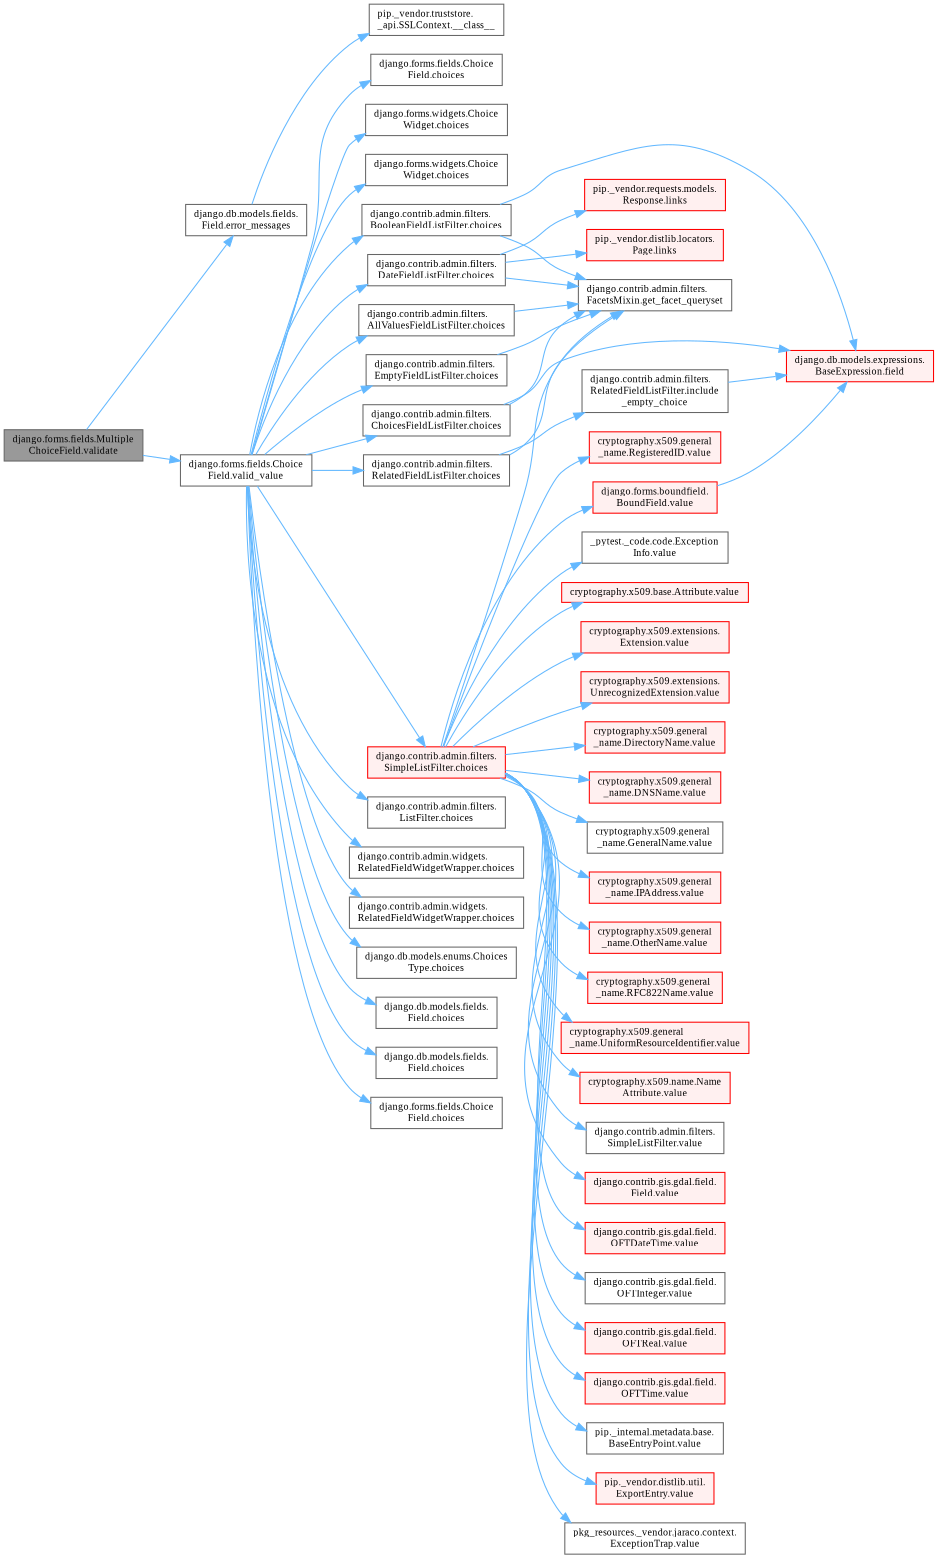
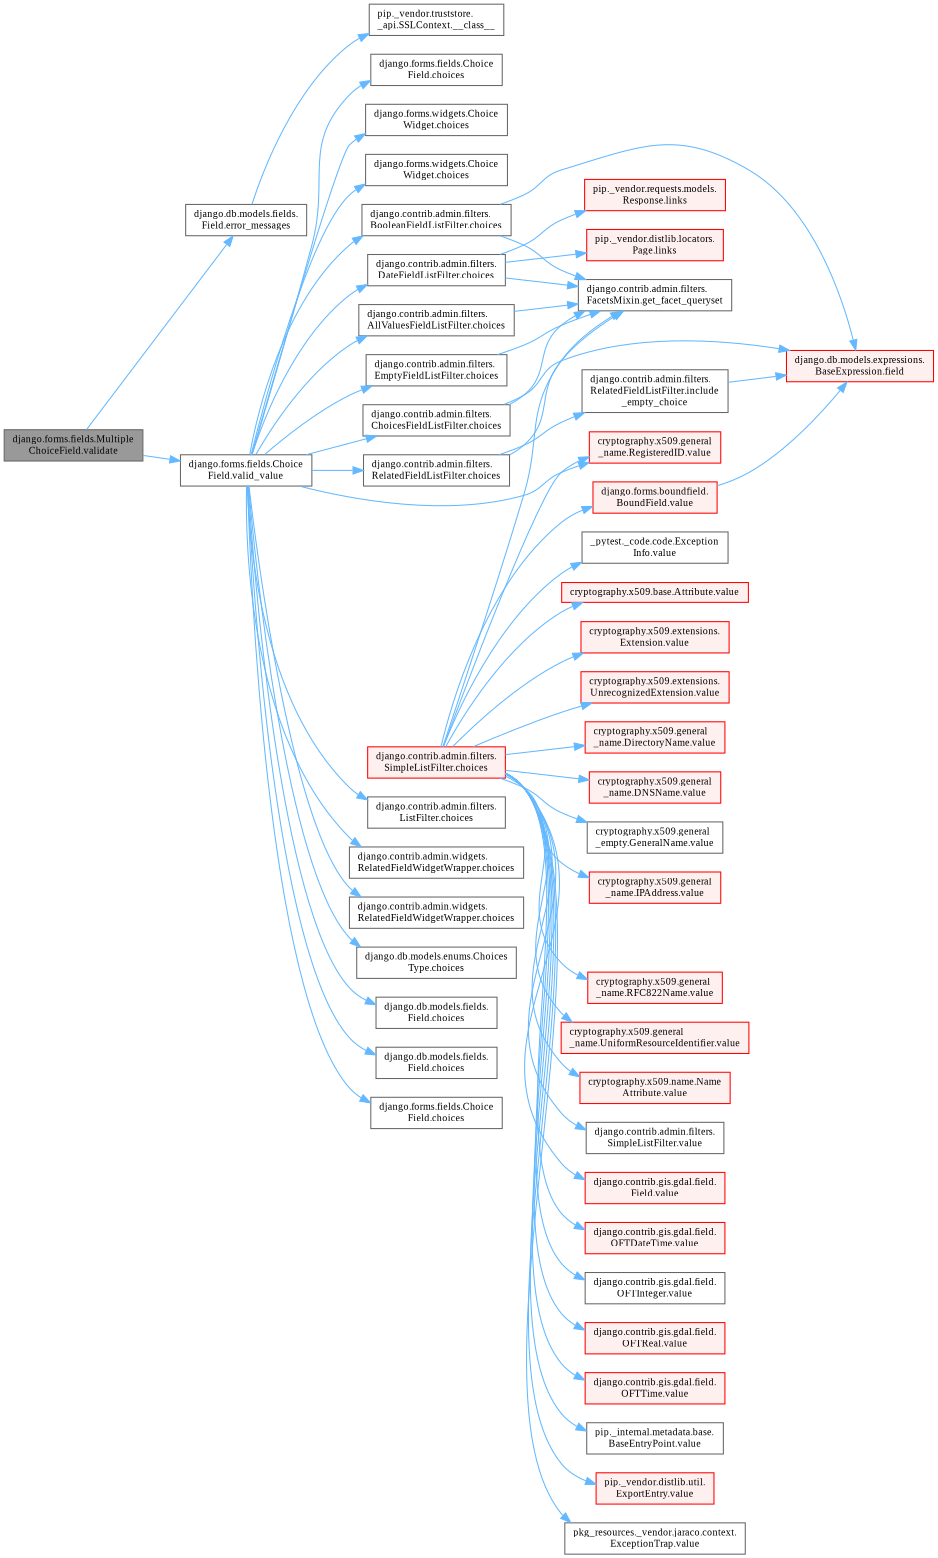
(338, 612) -> (443, 506)
(655, 838) -> (655, 838)
(655, 938) -> none
